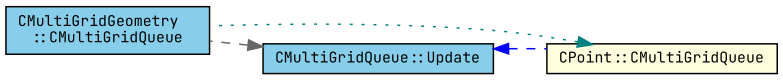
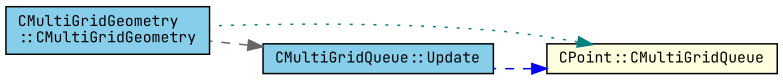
(108, 30) -> (108, 30)
(528, 49) -> (513, 69)
